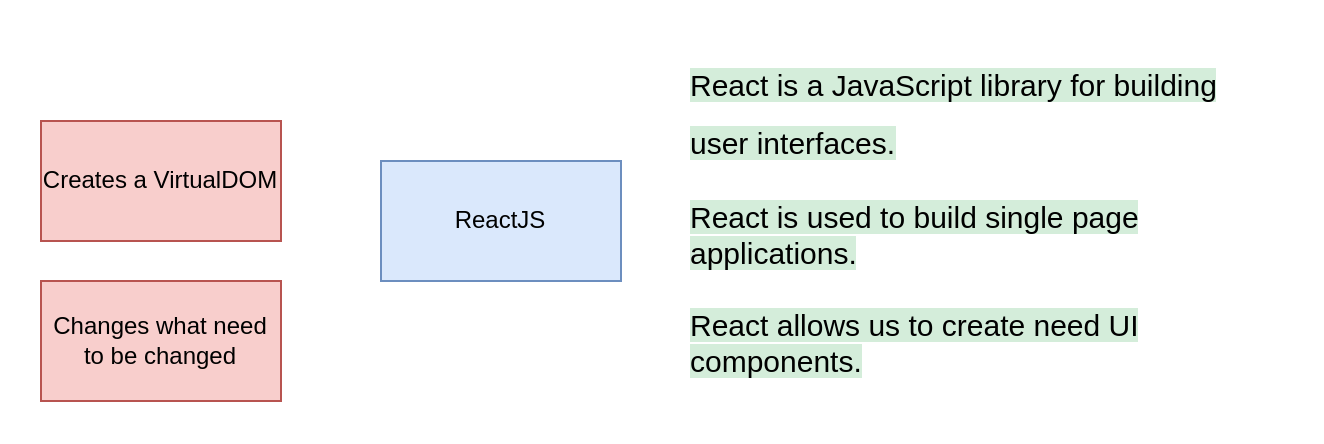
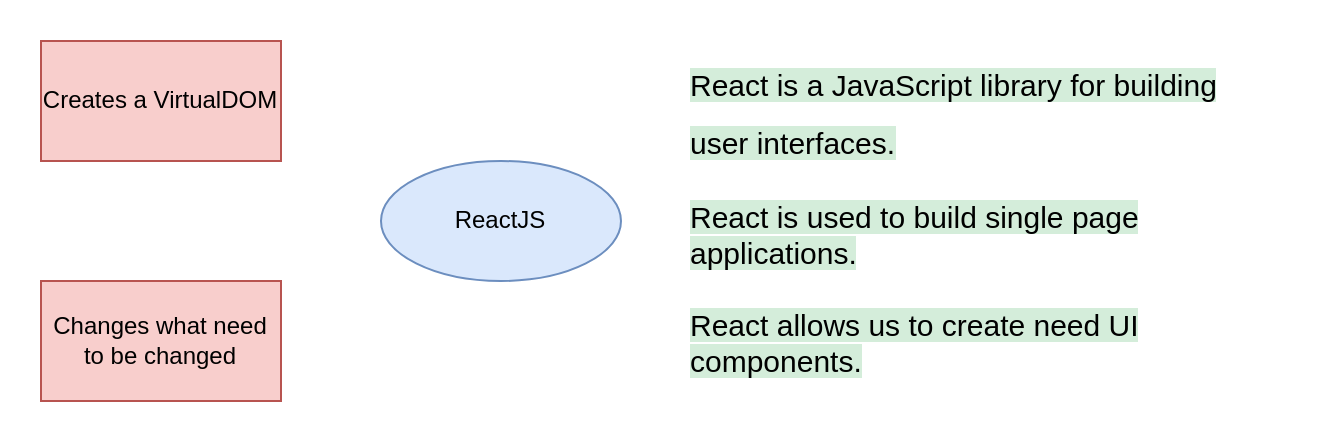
(161, 181) -> (161, 101)
(501, 221) -> (501, 221)
